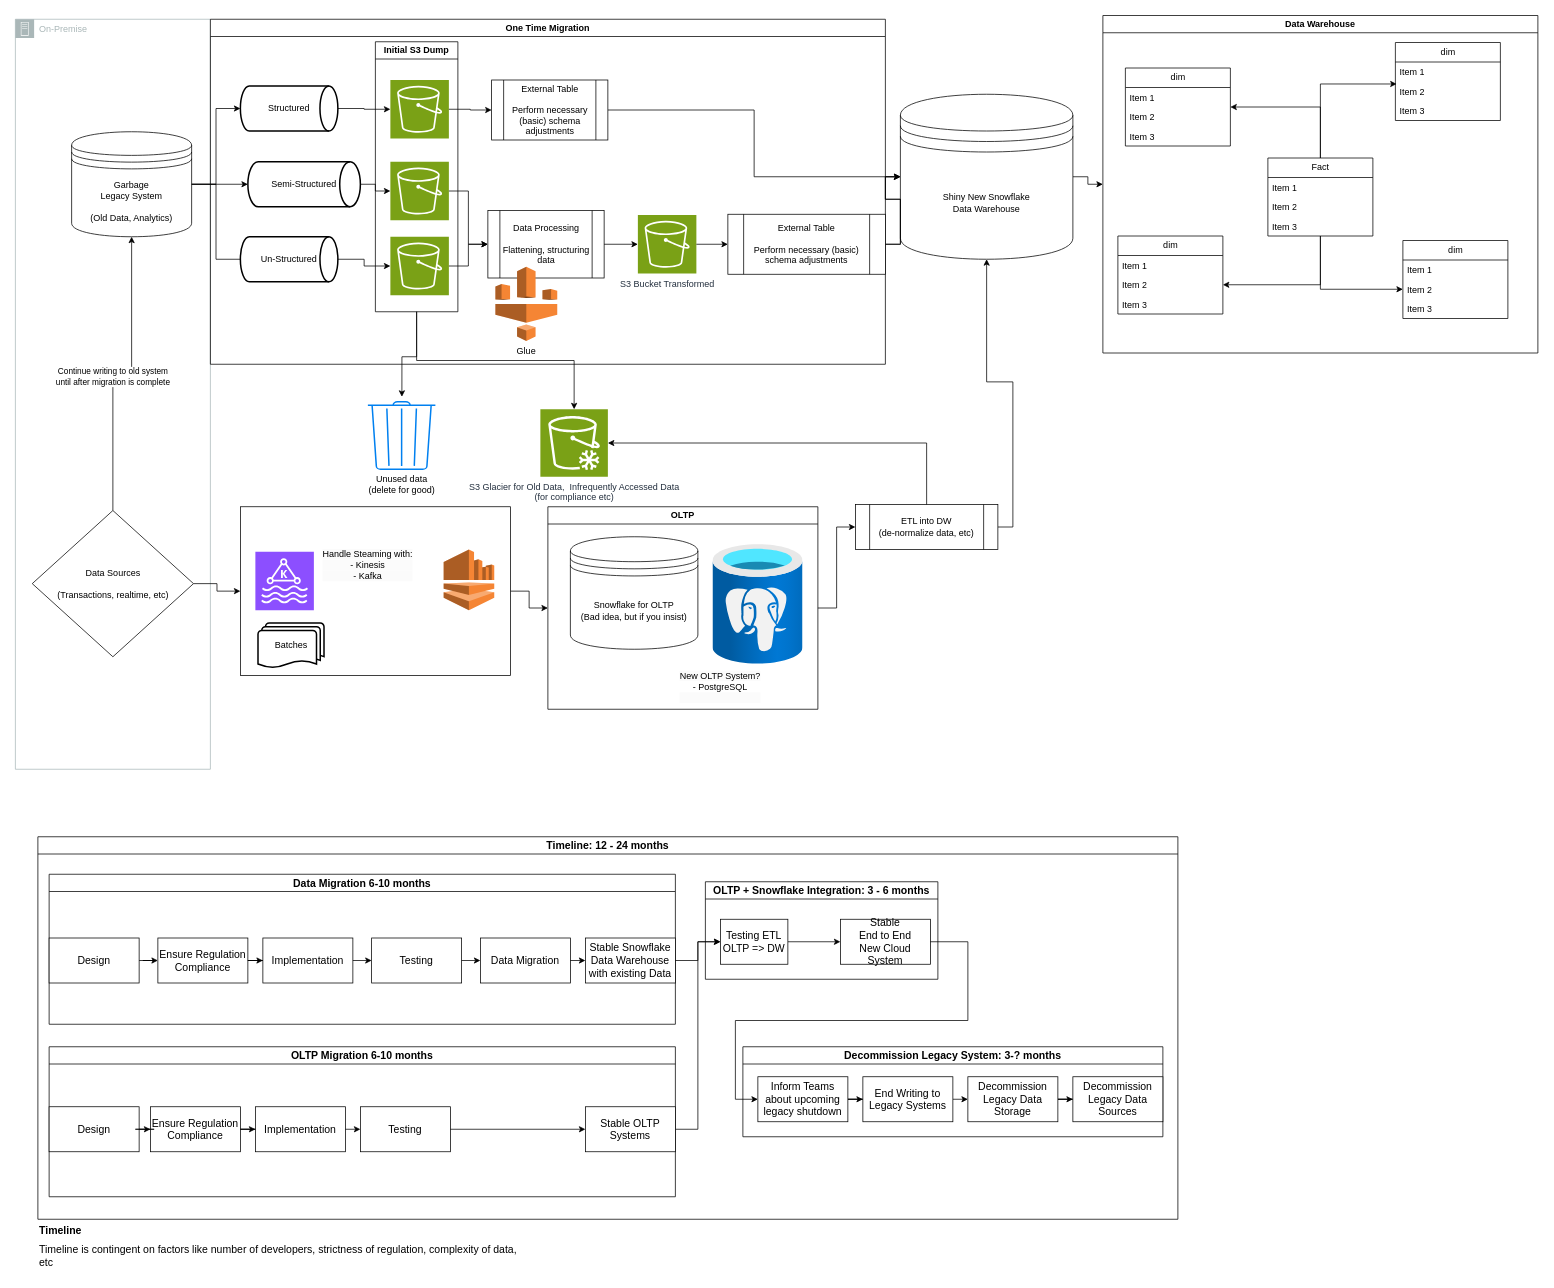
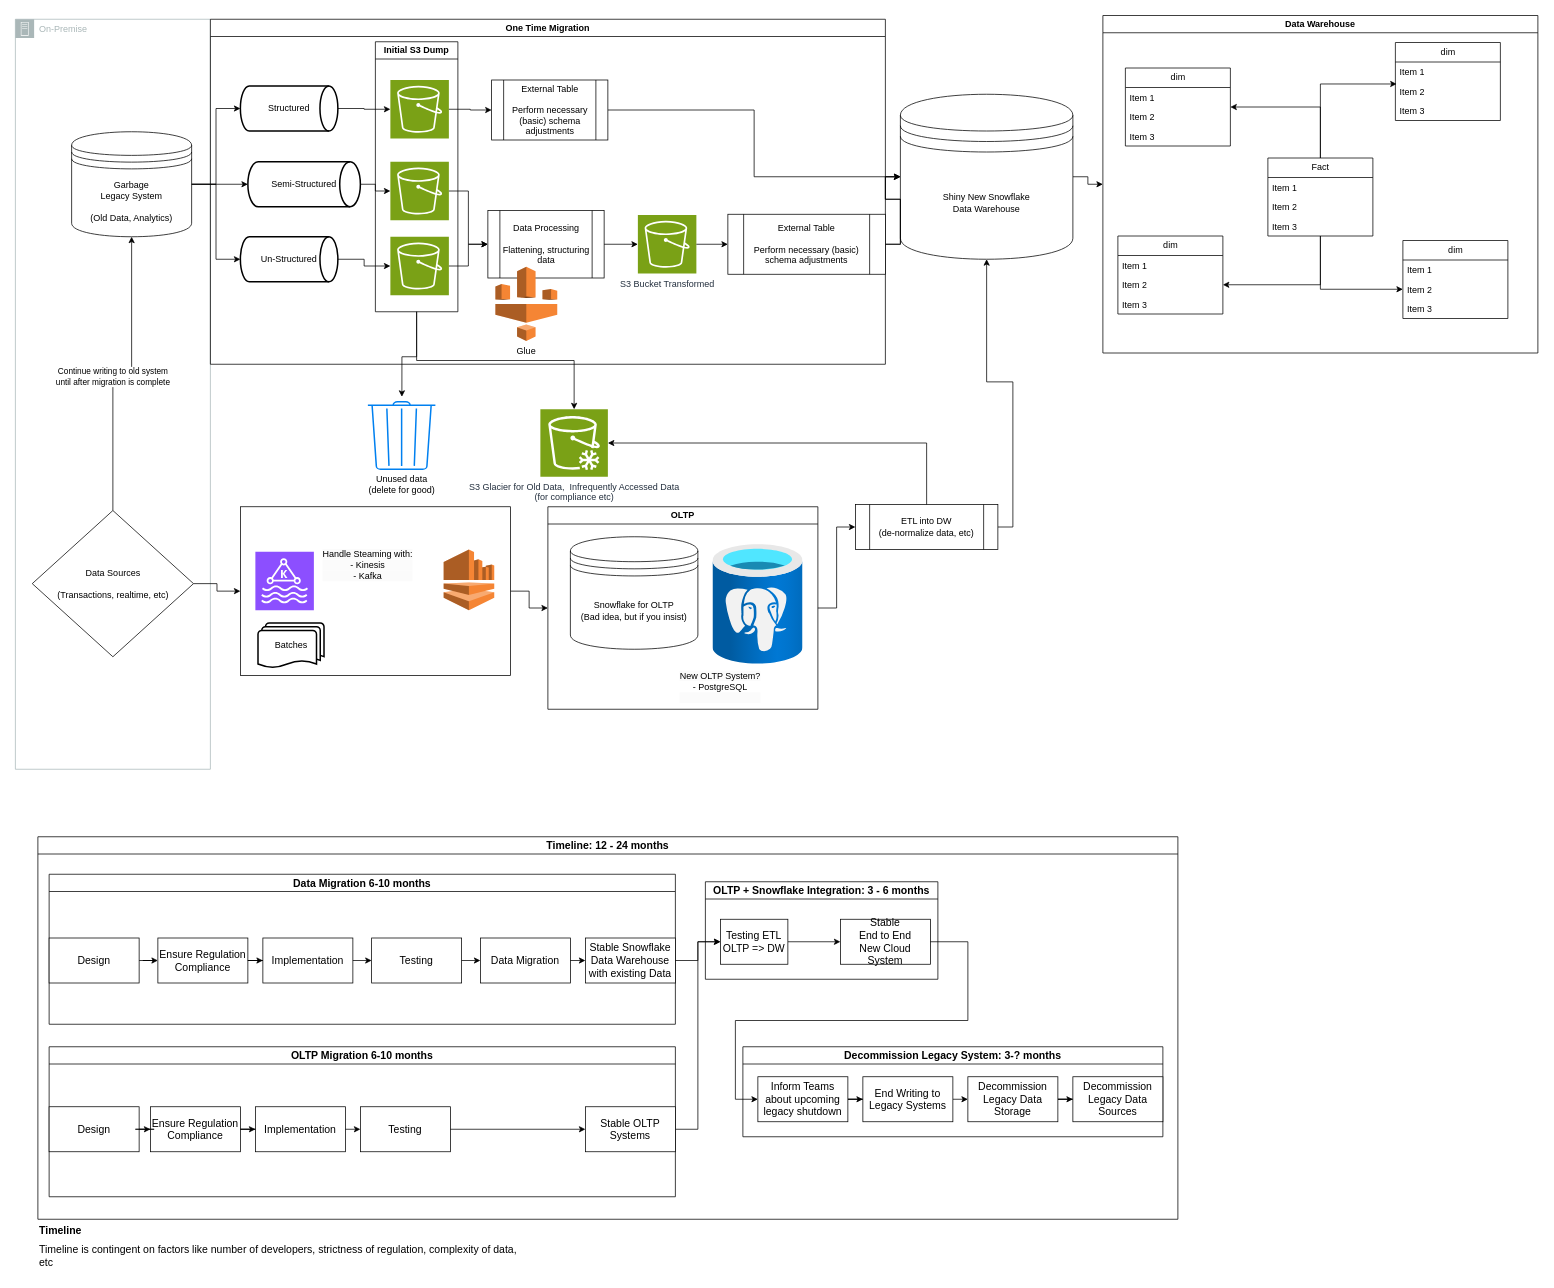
(235, 259) -> (234, 259)
